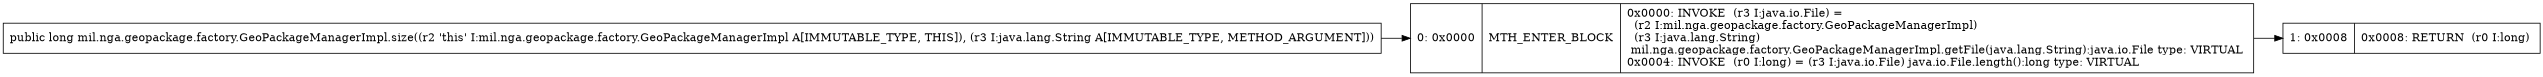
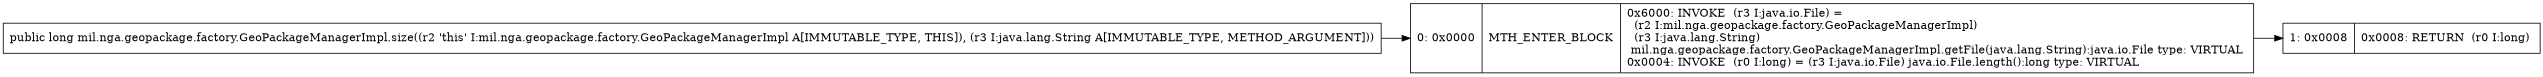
(1737, 13) -> (1737, 13)
